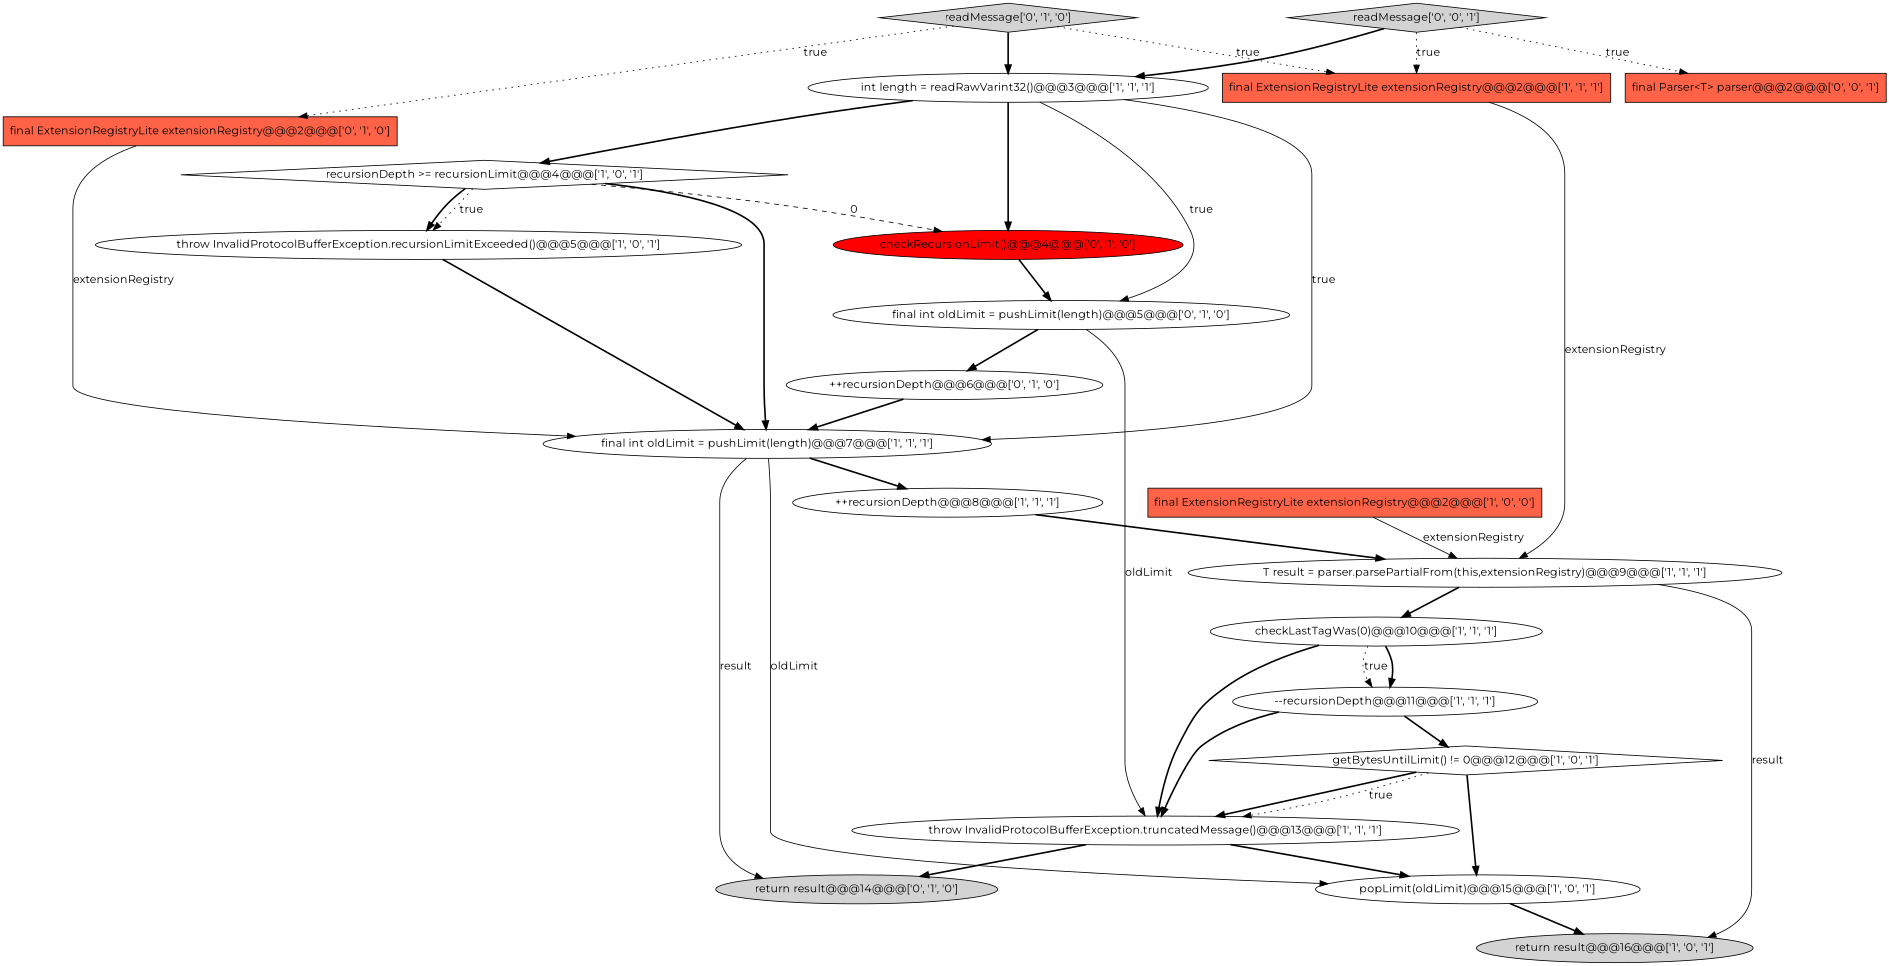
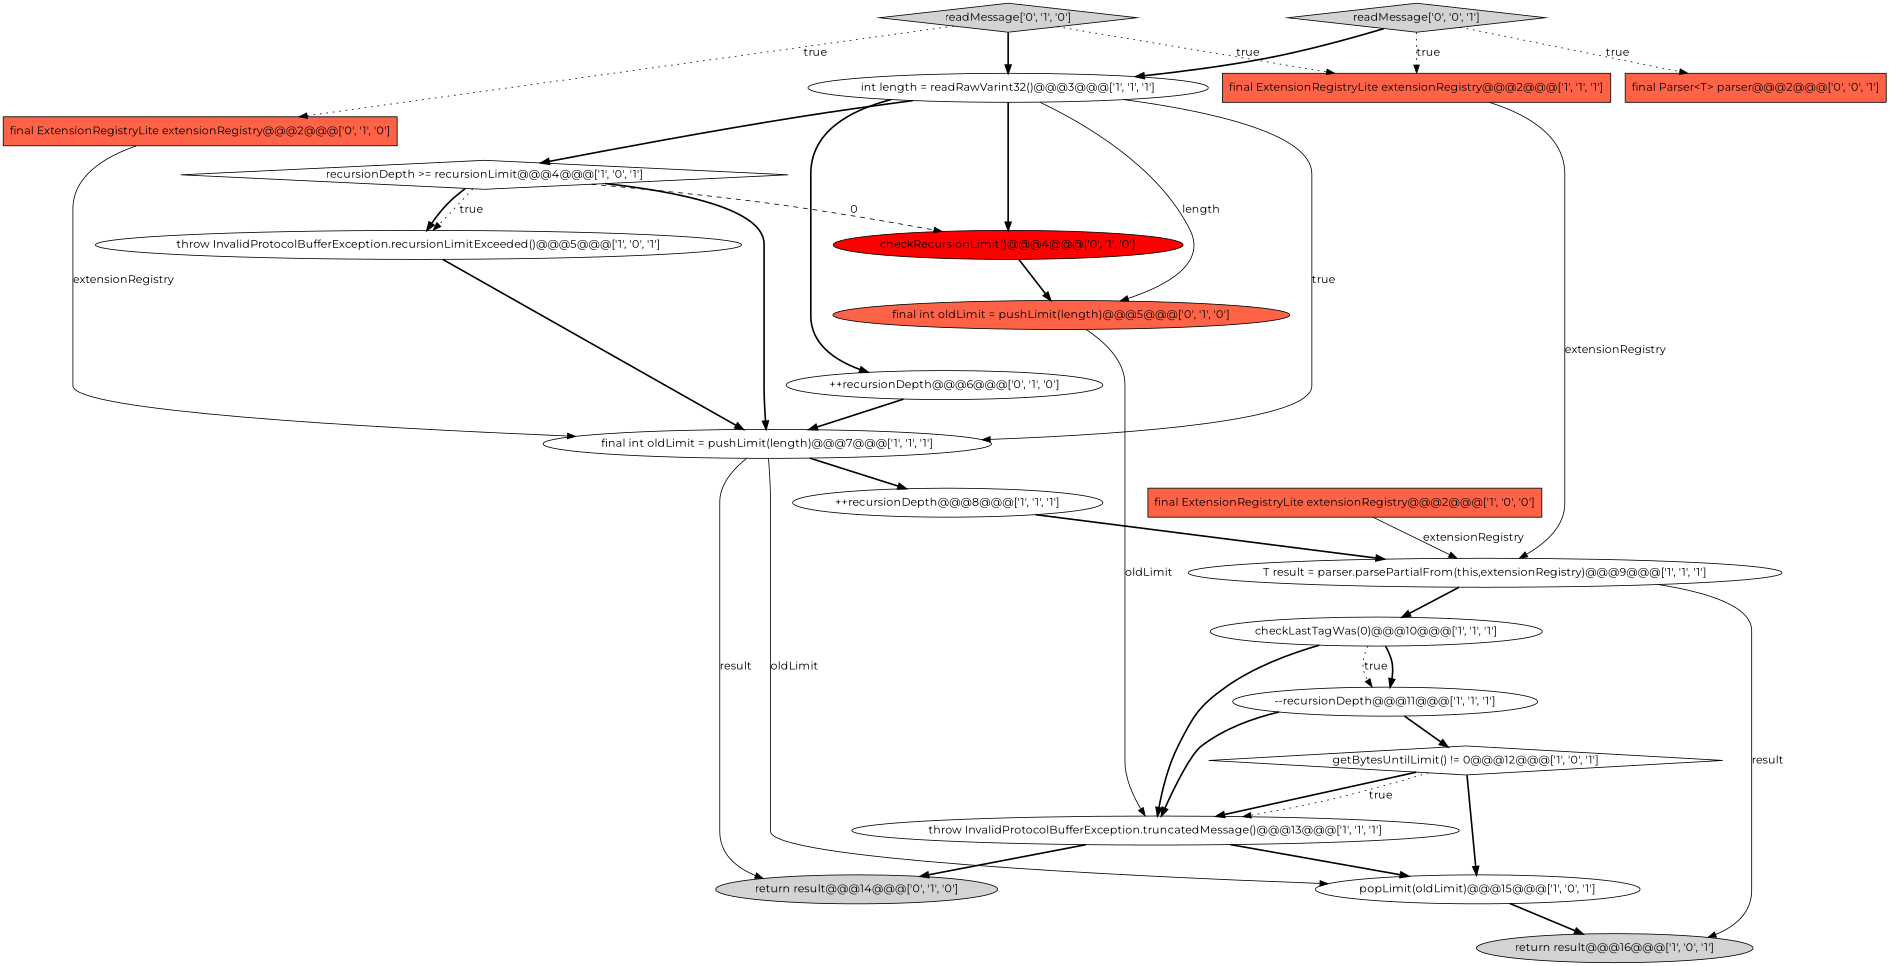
(1201, 210) -> (1201, 210)
(1061, 315) -> (1061, 315)
(1006, 348) -> (811, 225)
